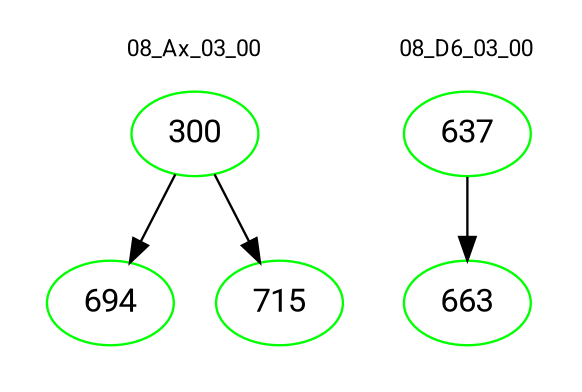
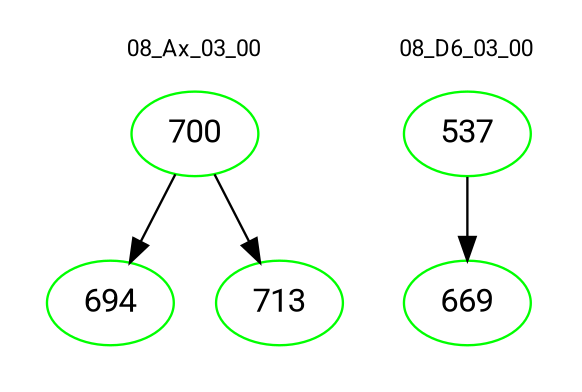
(195, 134) -> (195, 134)
(467, 134) -> (467, 134)
(279, 303) -> (279, 303)
(467, 303) -> (467, 303)
